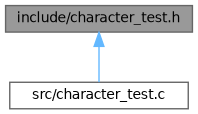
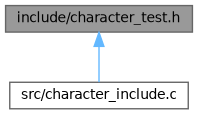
(99, 96) -> (99, 96)
